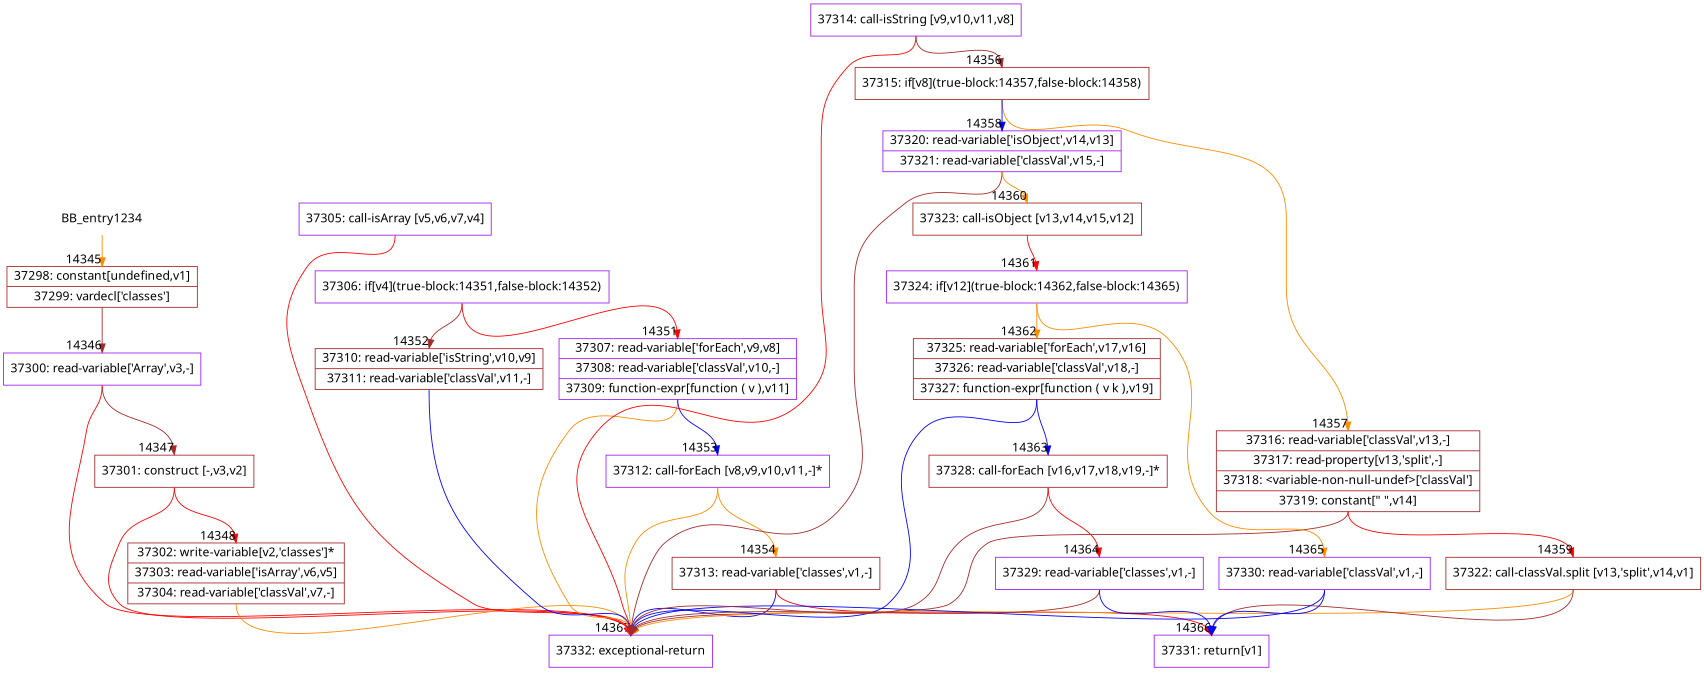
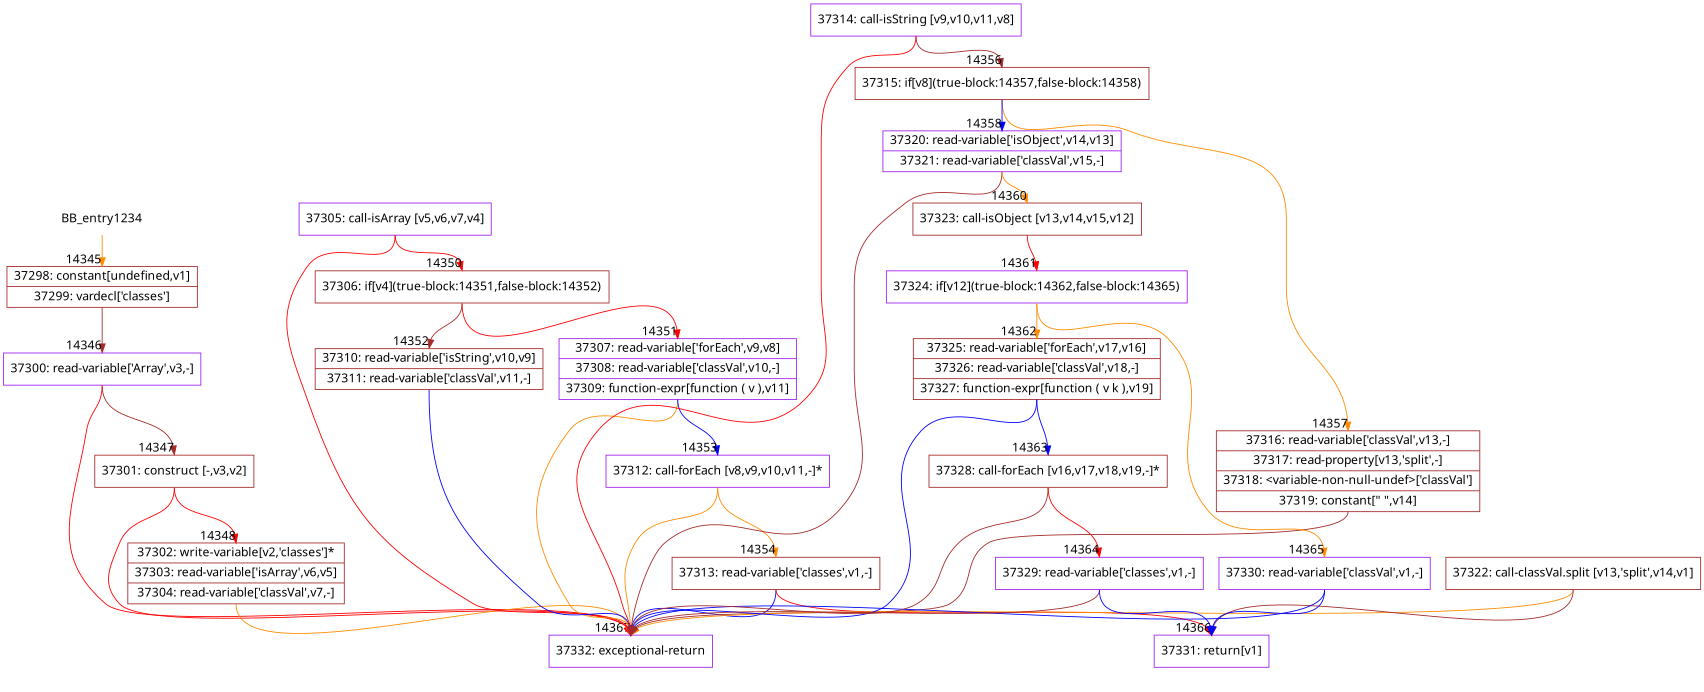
none -> (424, 253)
(462, 287) -> (462, 287)
(1457, 534) -> none
